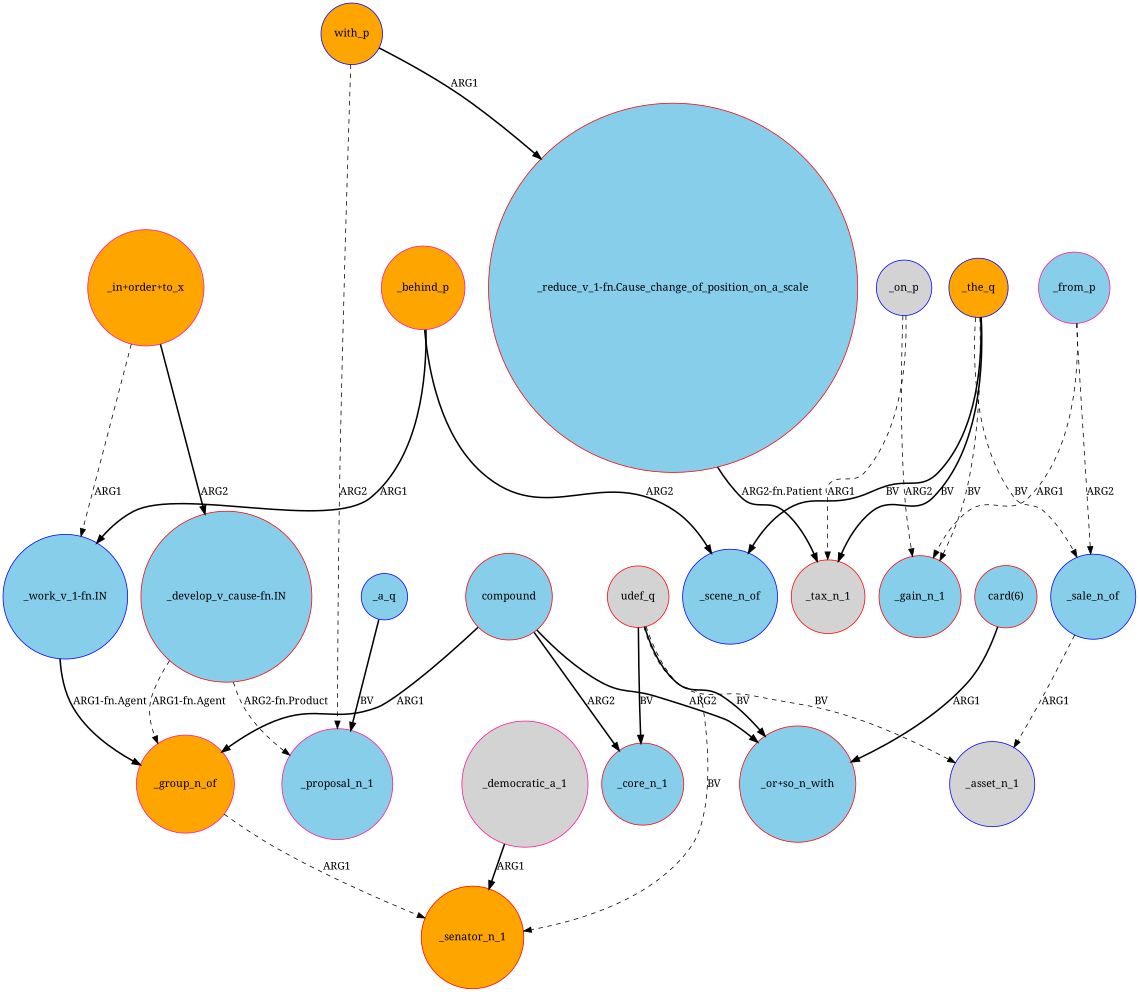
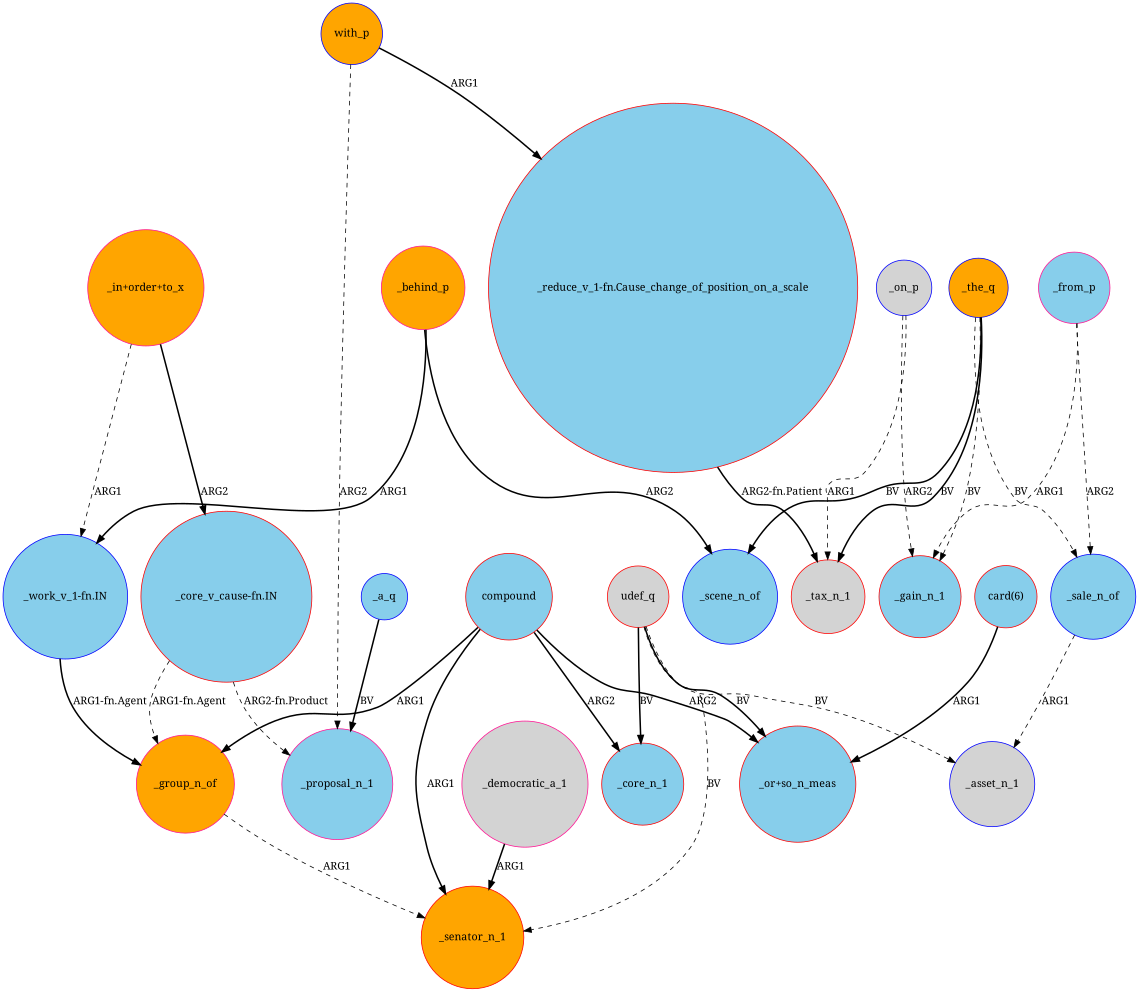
(226, 597) -> (226, 597)
none -> (419, 752)
(798, 784) -> (798, 784)
